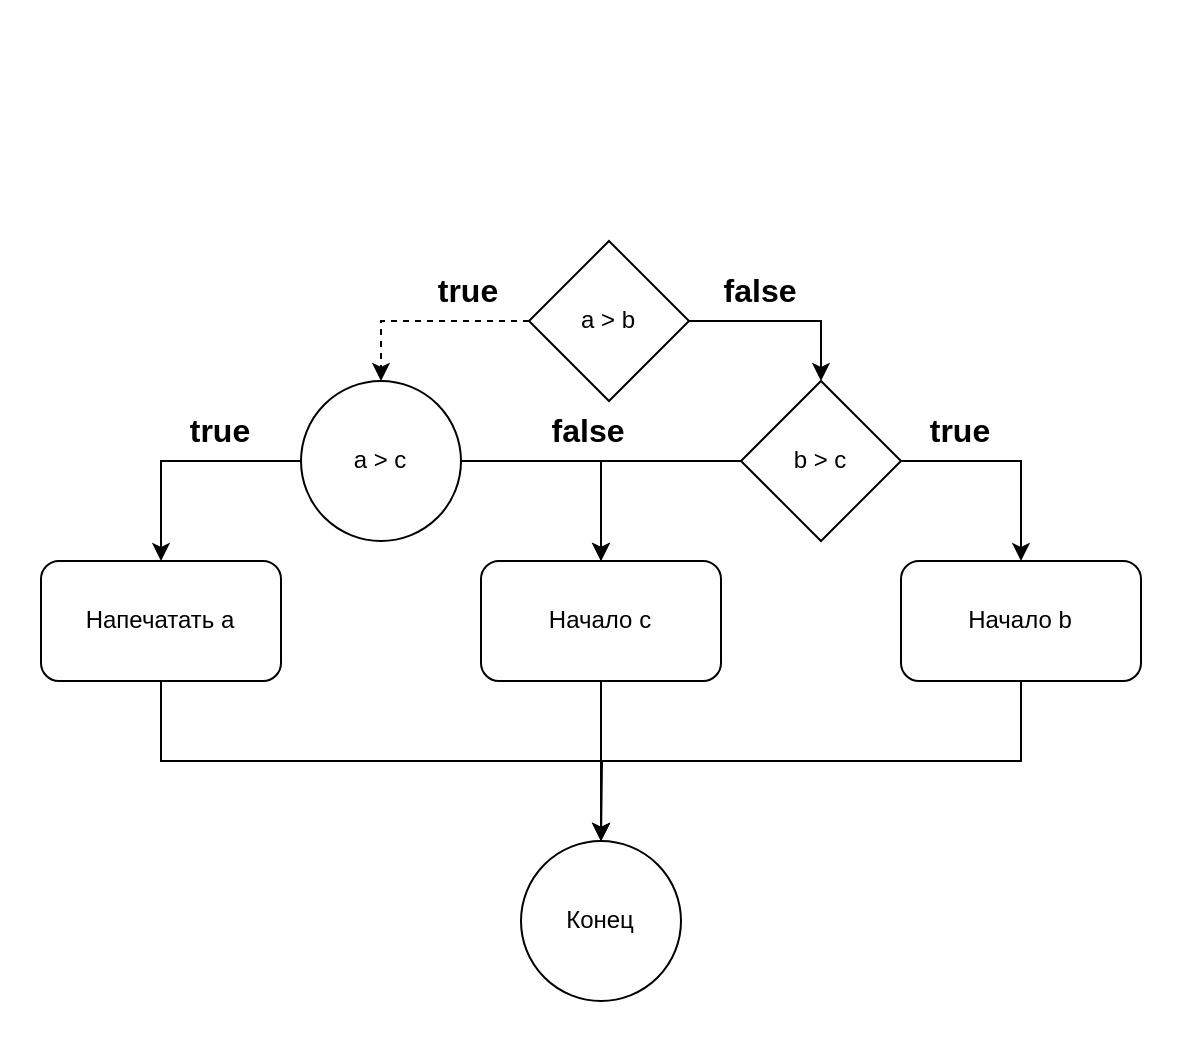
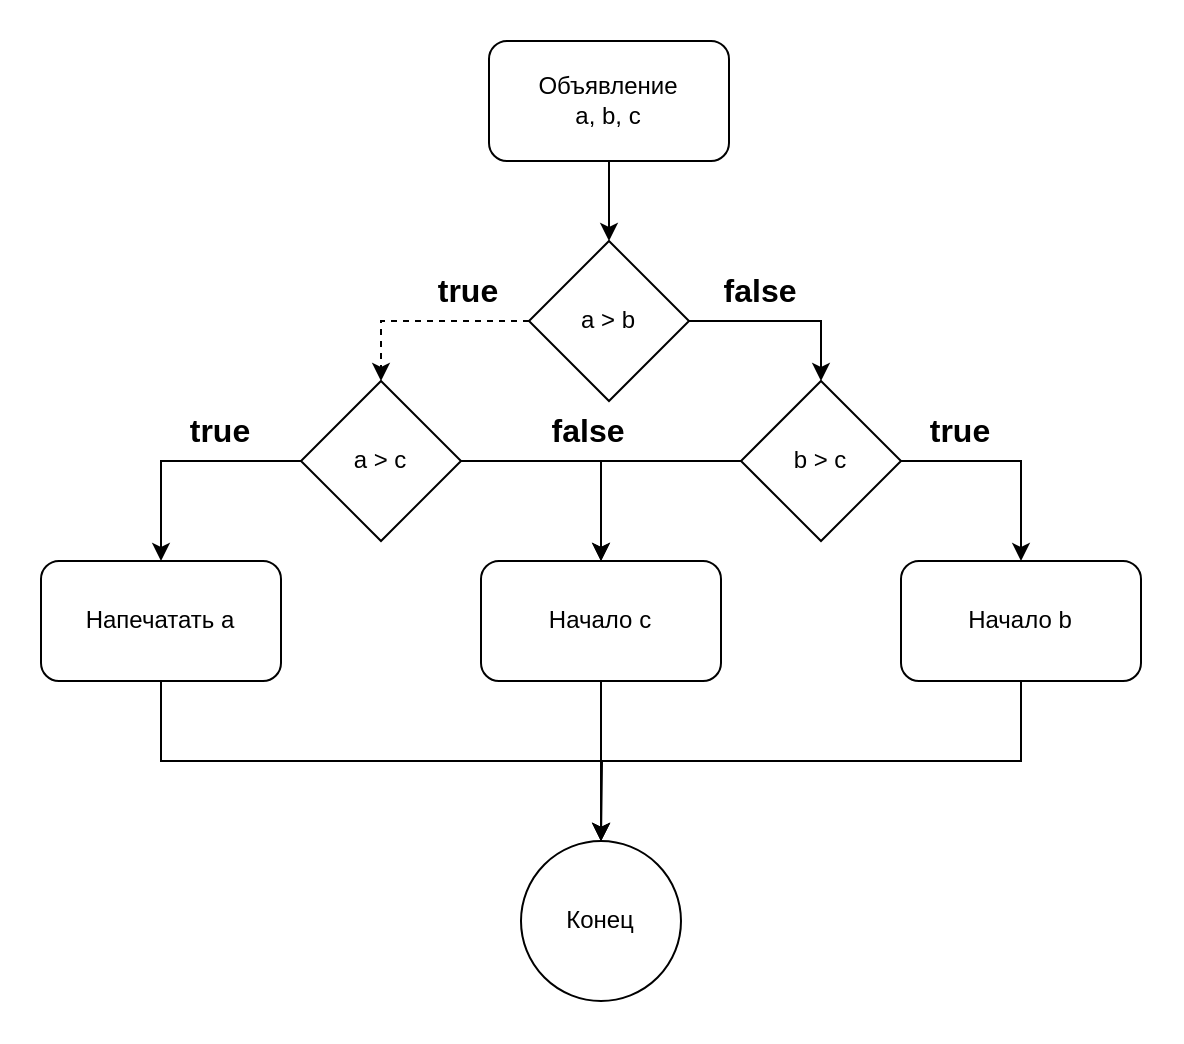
none -> (609, 101)
none -> (609, 194)
(381, 461) -> (381, 461)
